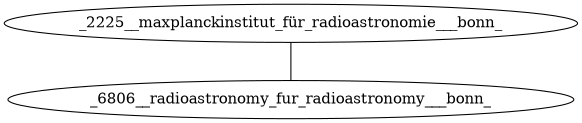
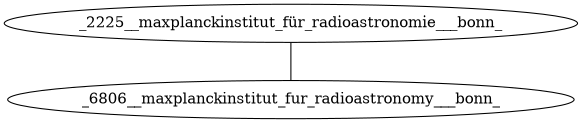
(291, 100) -> (291, 100)
